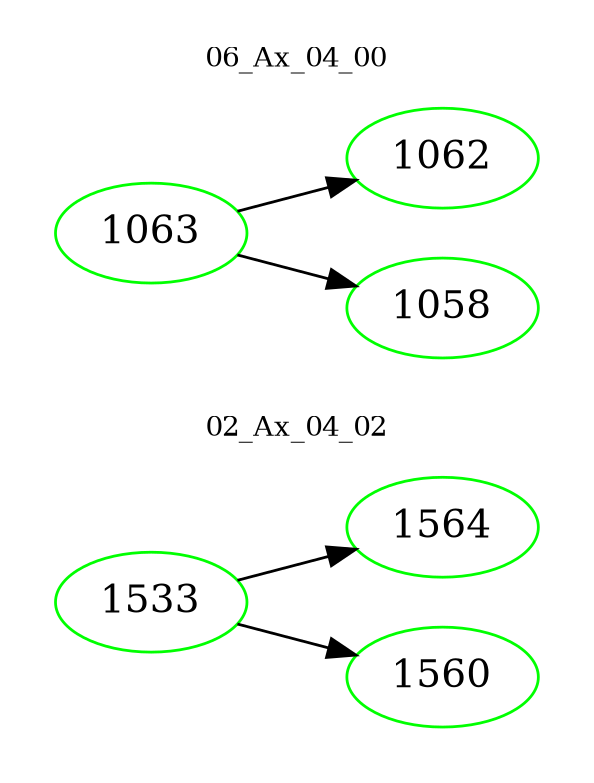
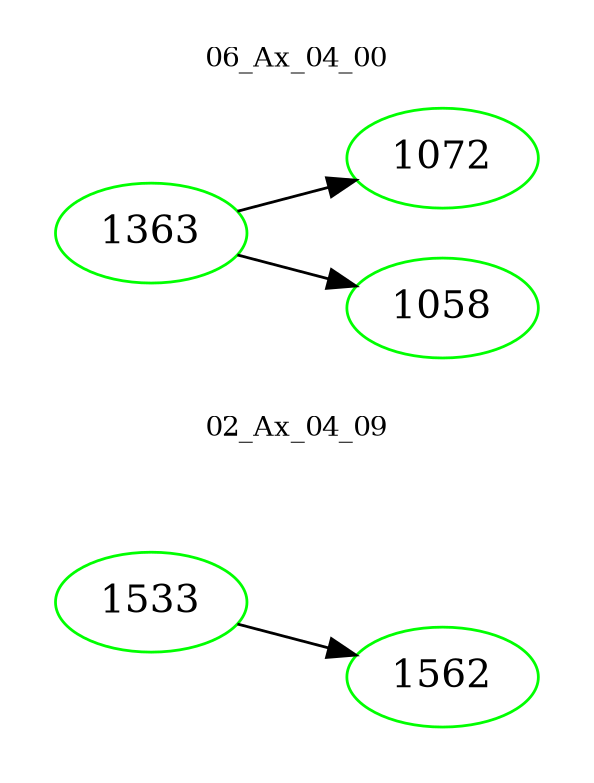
(443, 158) -> (443, 158)
(151, 233) -> (151, 233)
(297, 429) -> (297, 429)
(443, 527) -> none
(443, 677) -> (443, 677)
